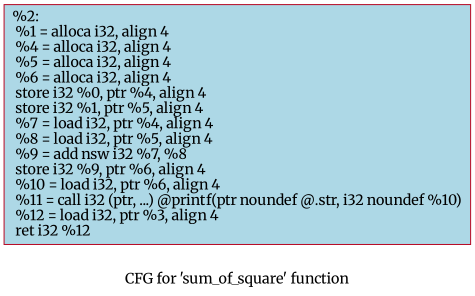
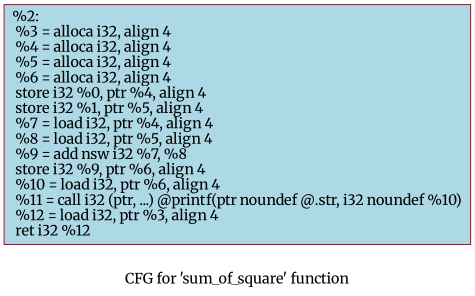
(91, 32) -> (92, 32)
